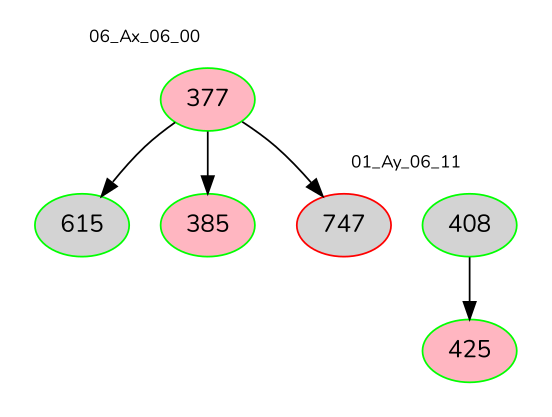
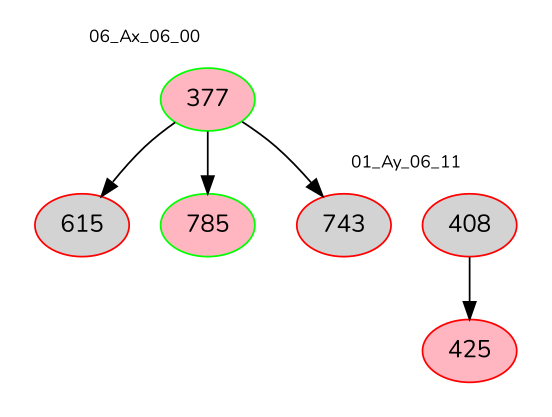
(82, 225) -> (82, 225)
(208, 225) -> (208, 225)
(344, 225) -> (344, 225)
(470, 225) -> (470, 225)
(470, 351) -> (470, 351)
